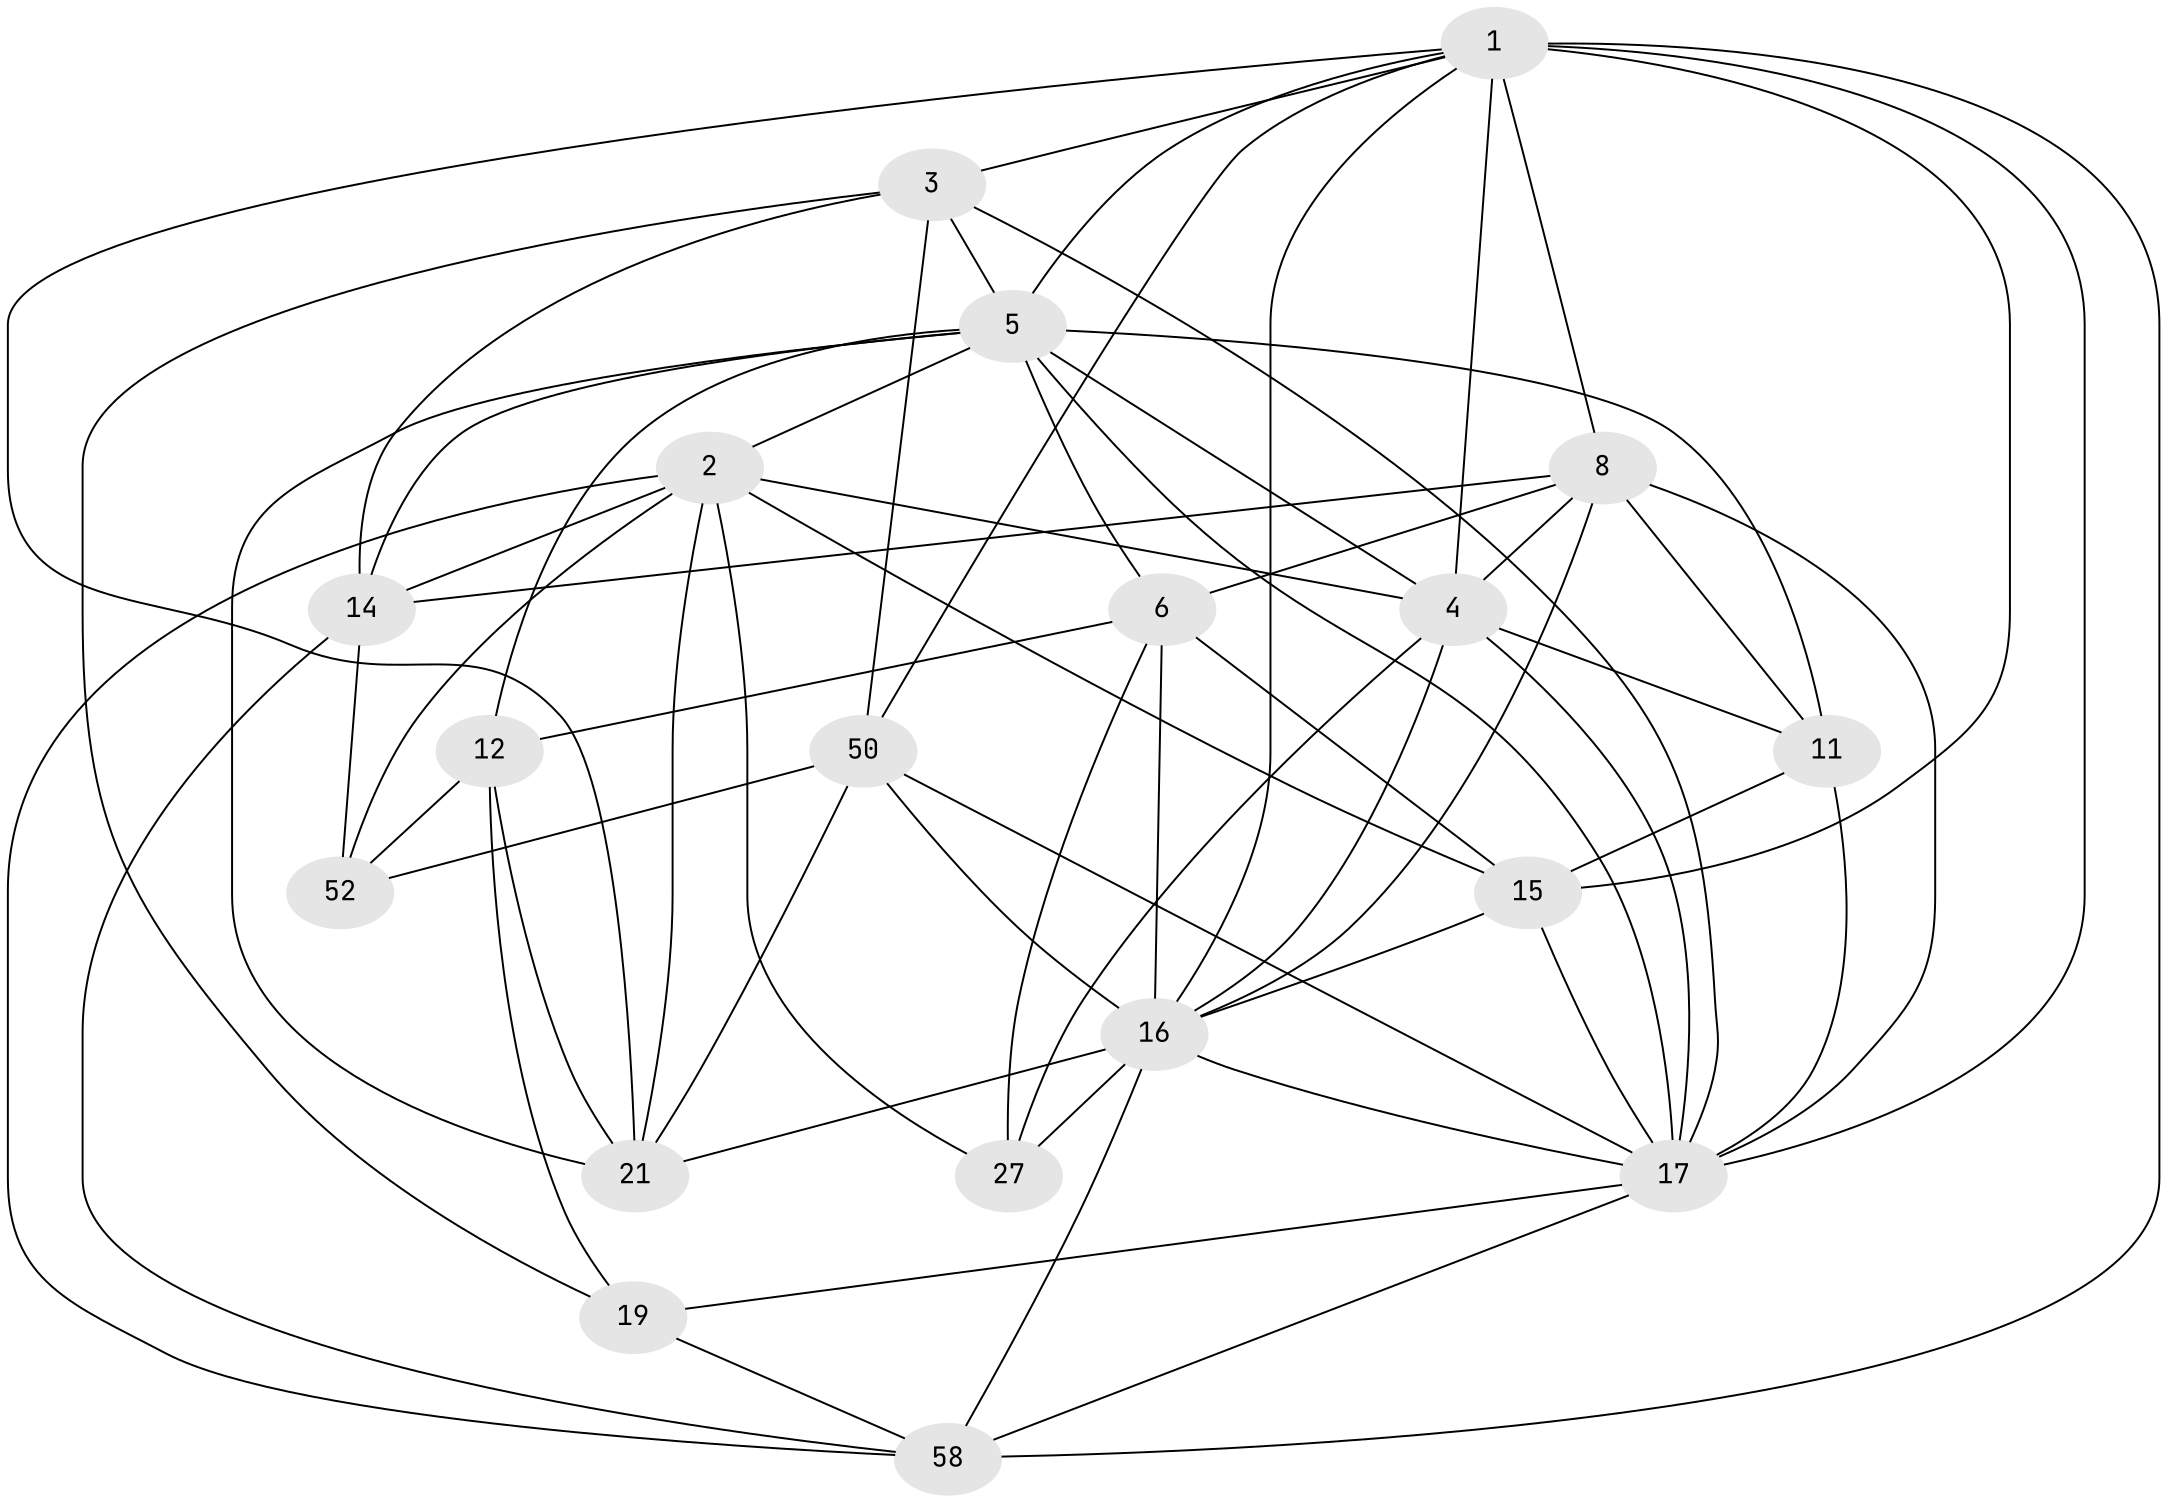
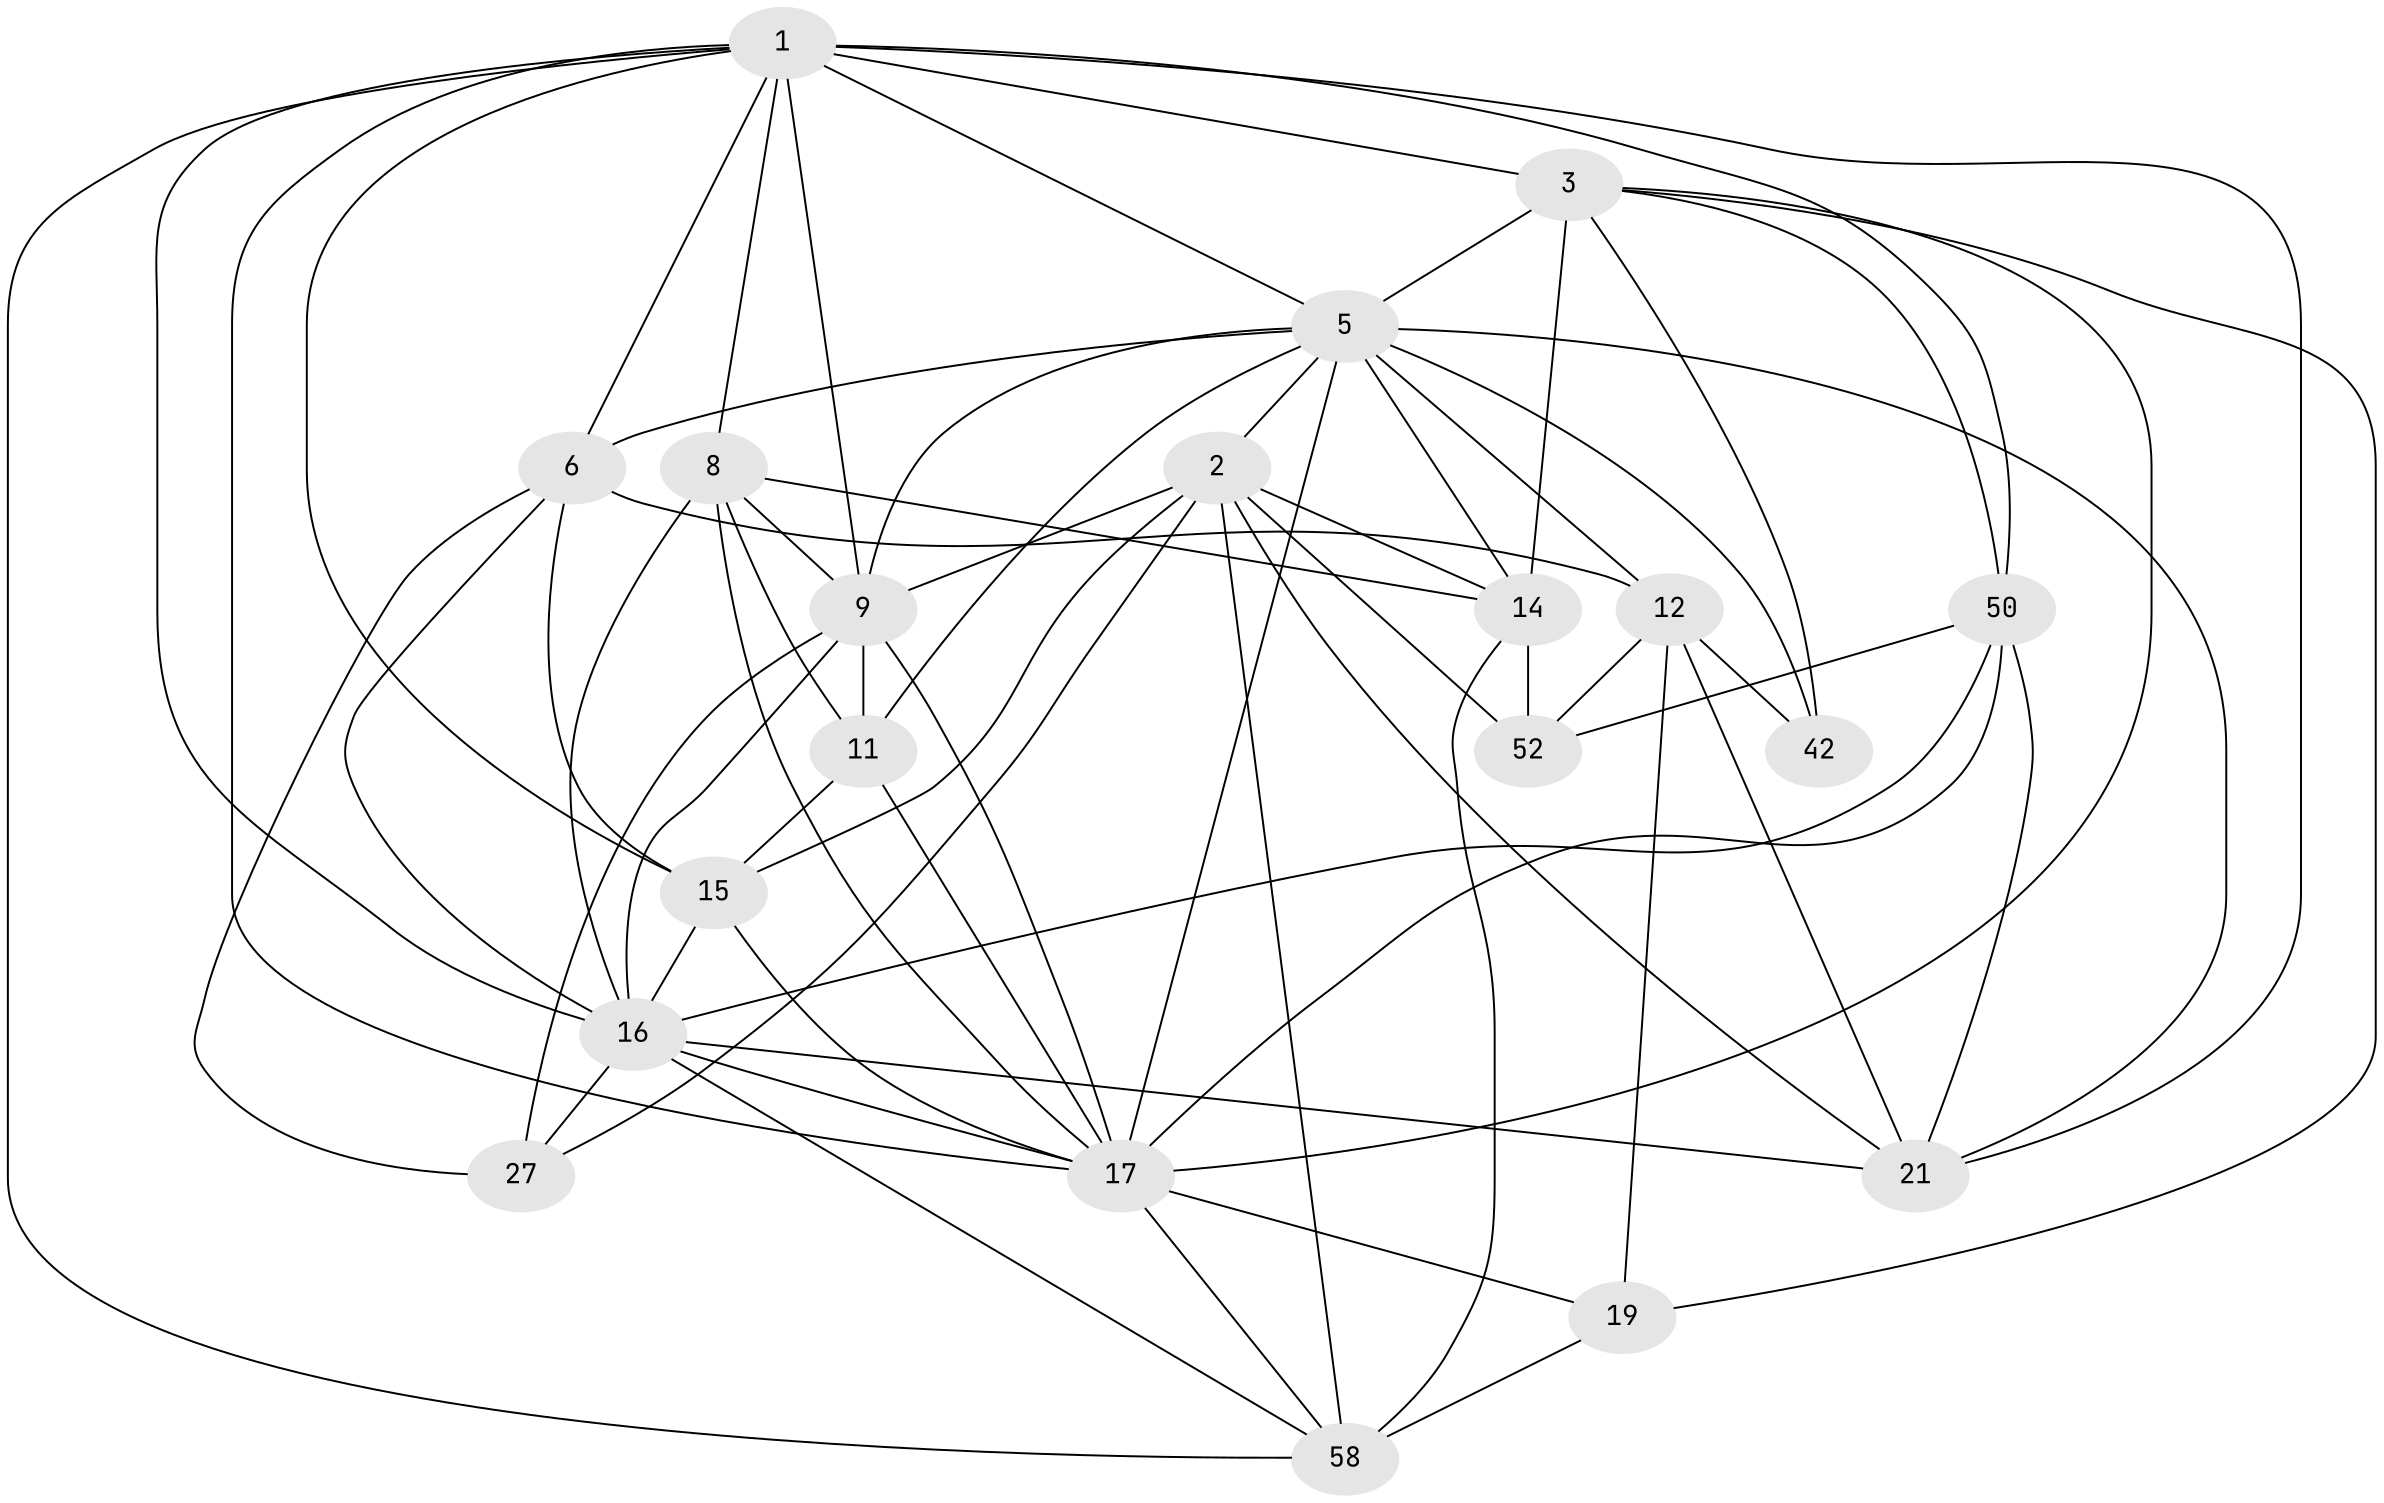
(1383, 539) -> (677, 256)
(1453, 610) -> (863, 610)
none -> (1819, 751)
